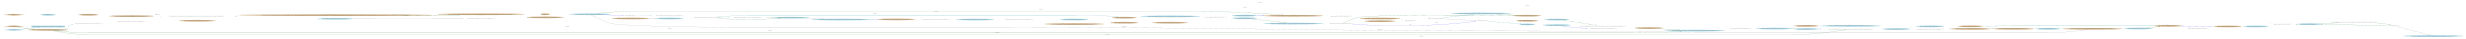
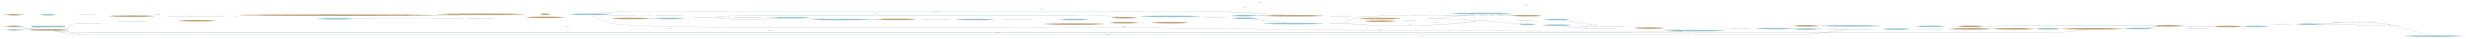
(88, 15) -> (88, 15)
(1527, 21) -> (1527, 21)
